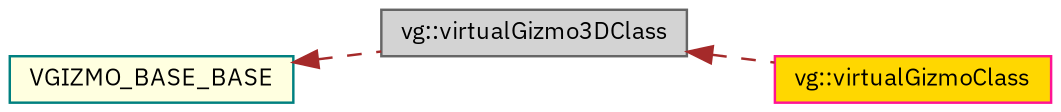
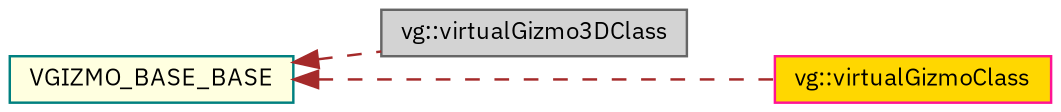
(743, 59) -> (546, 79)
